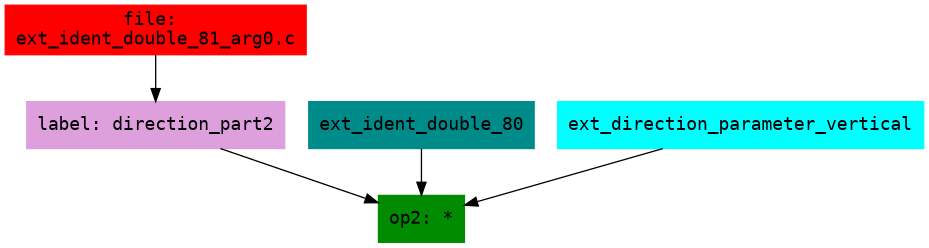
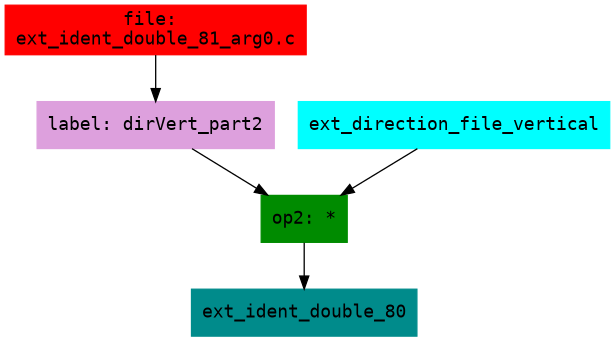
(156, 125) -> (156, 125)
(741, 125) -> (454, 125)
(421, 166) -> (304, 259)
